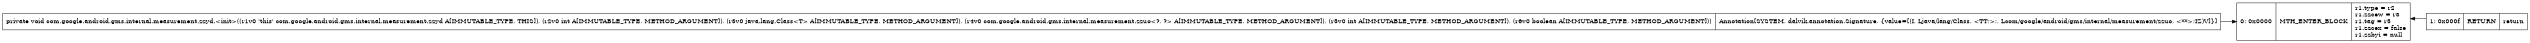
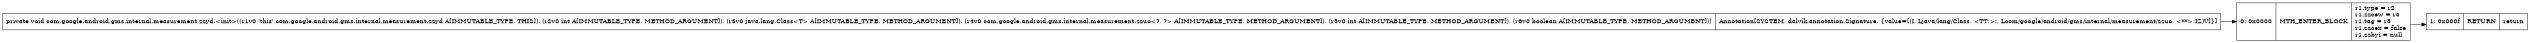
(2421, 19) -> (2416, 25)
